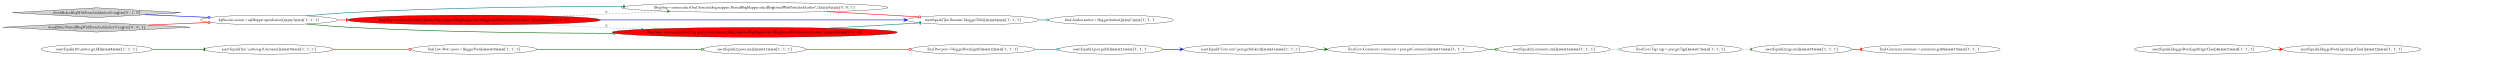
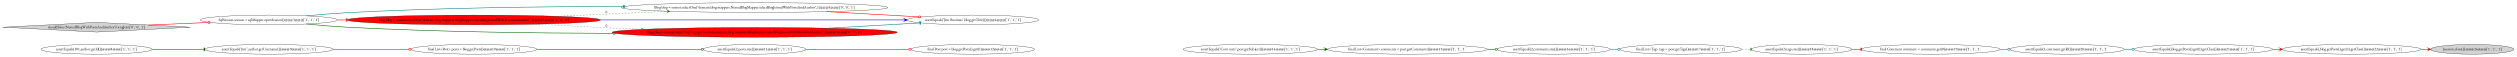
(97, 13) -> none
(1111, 20) -> none
(1111, 49) -> none
(1614, 49) -> (1614, 49)
none -> (2067, 49)
none -> (2472, 49)
